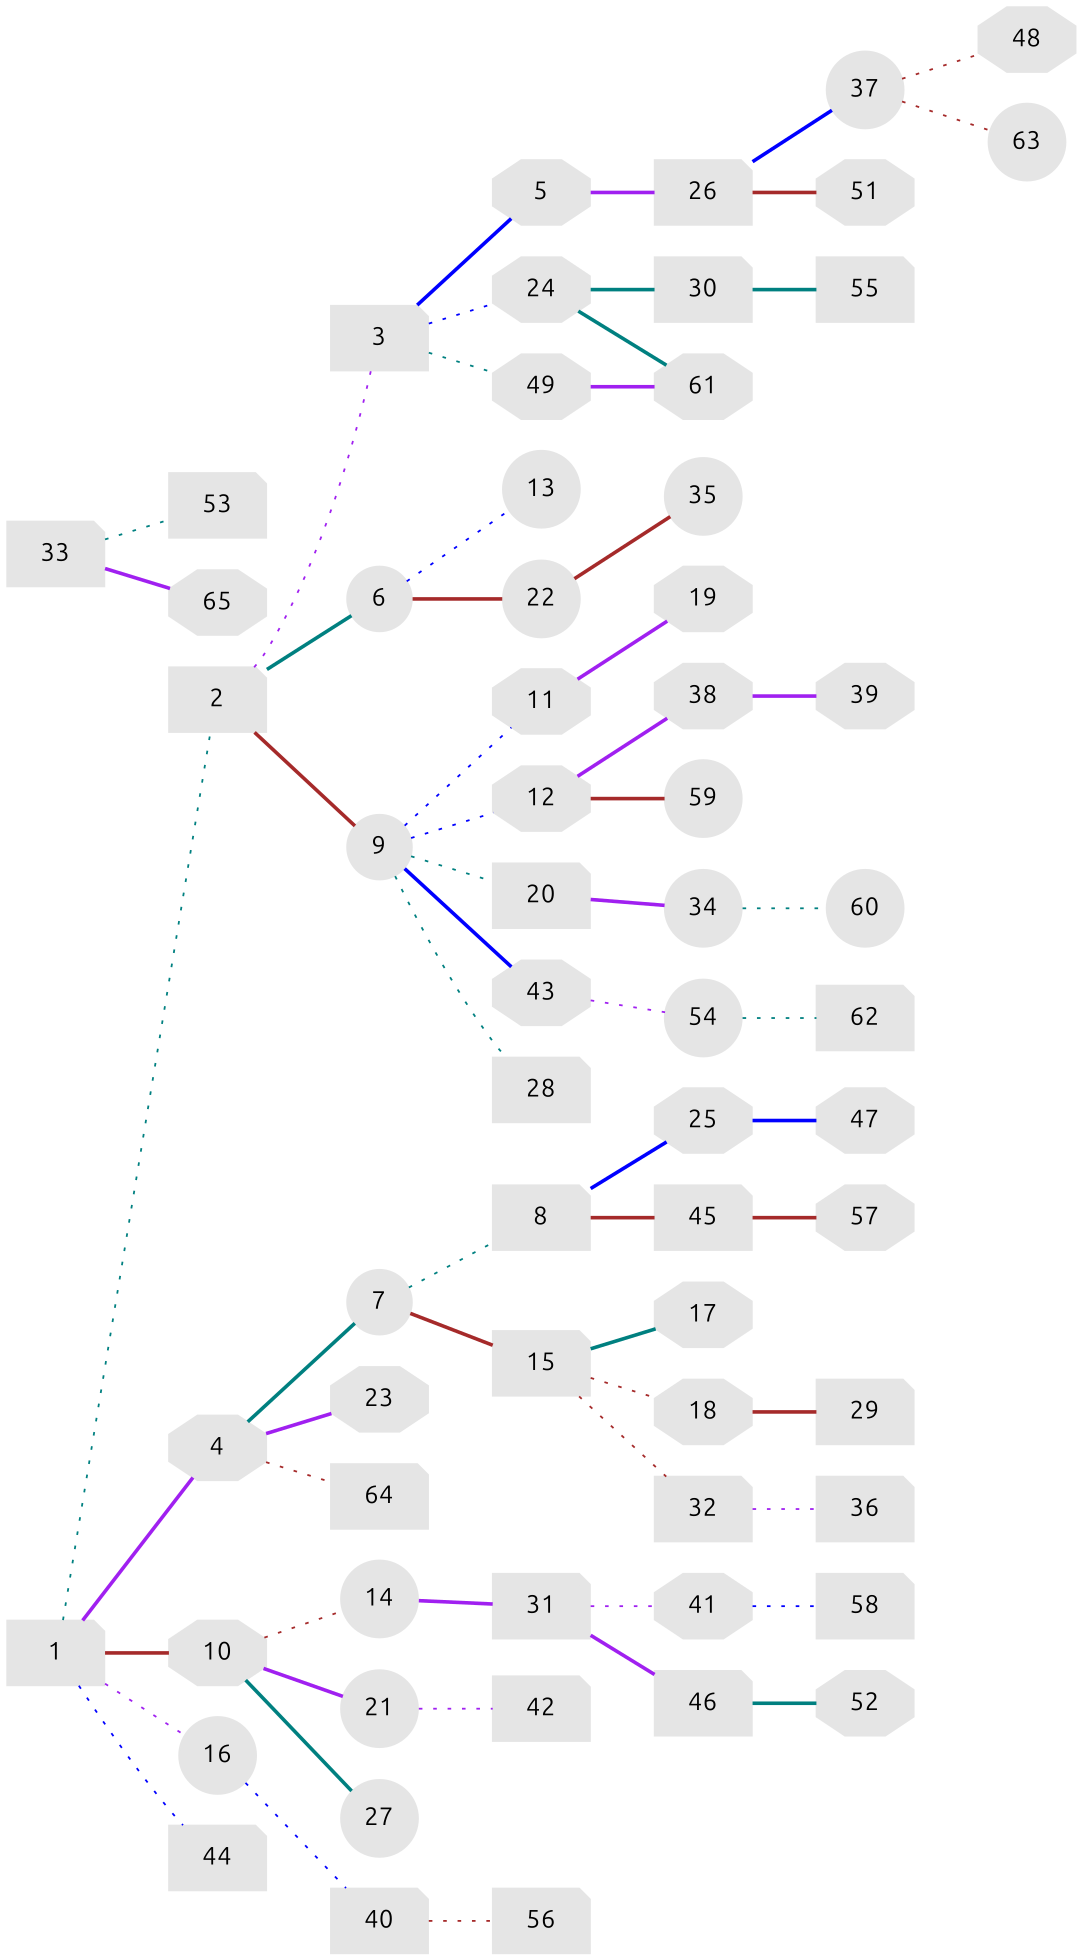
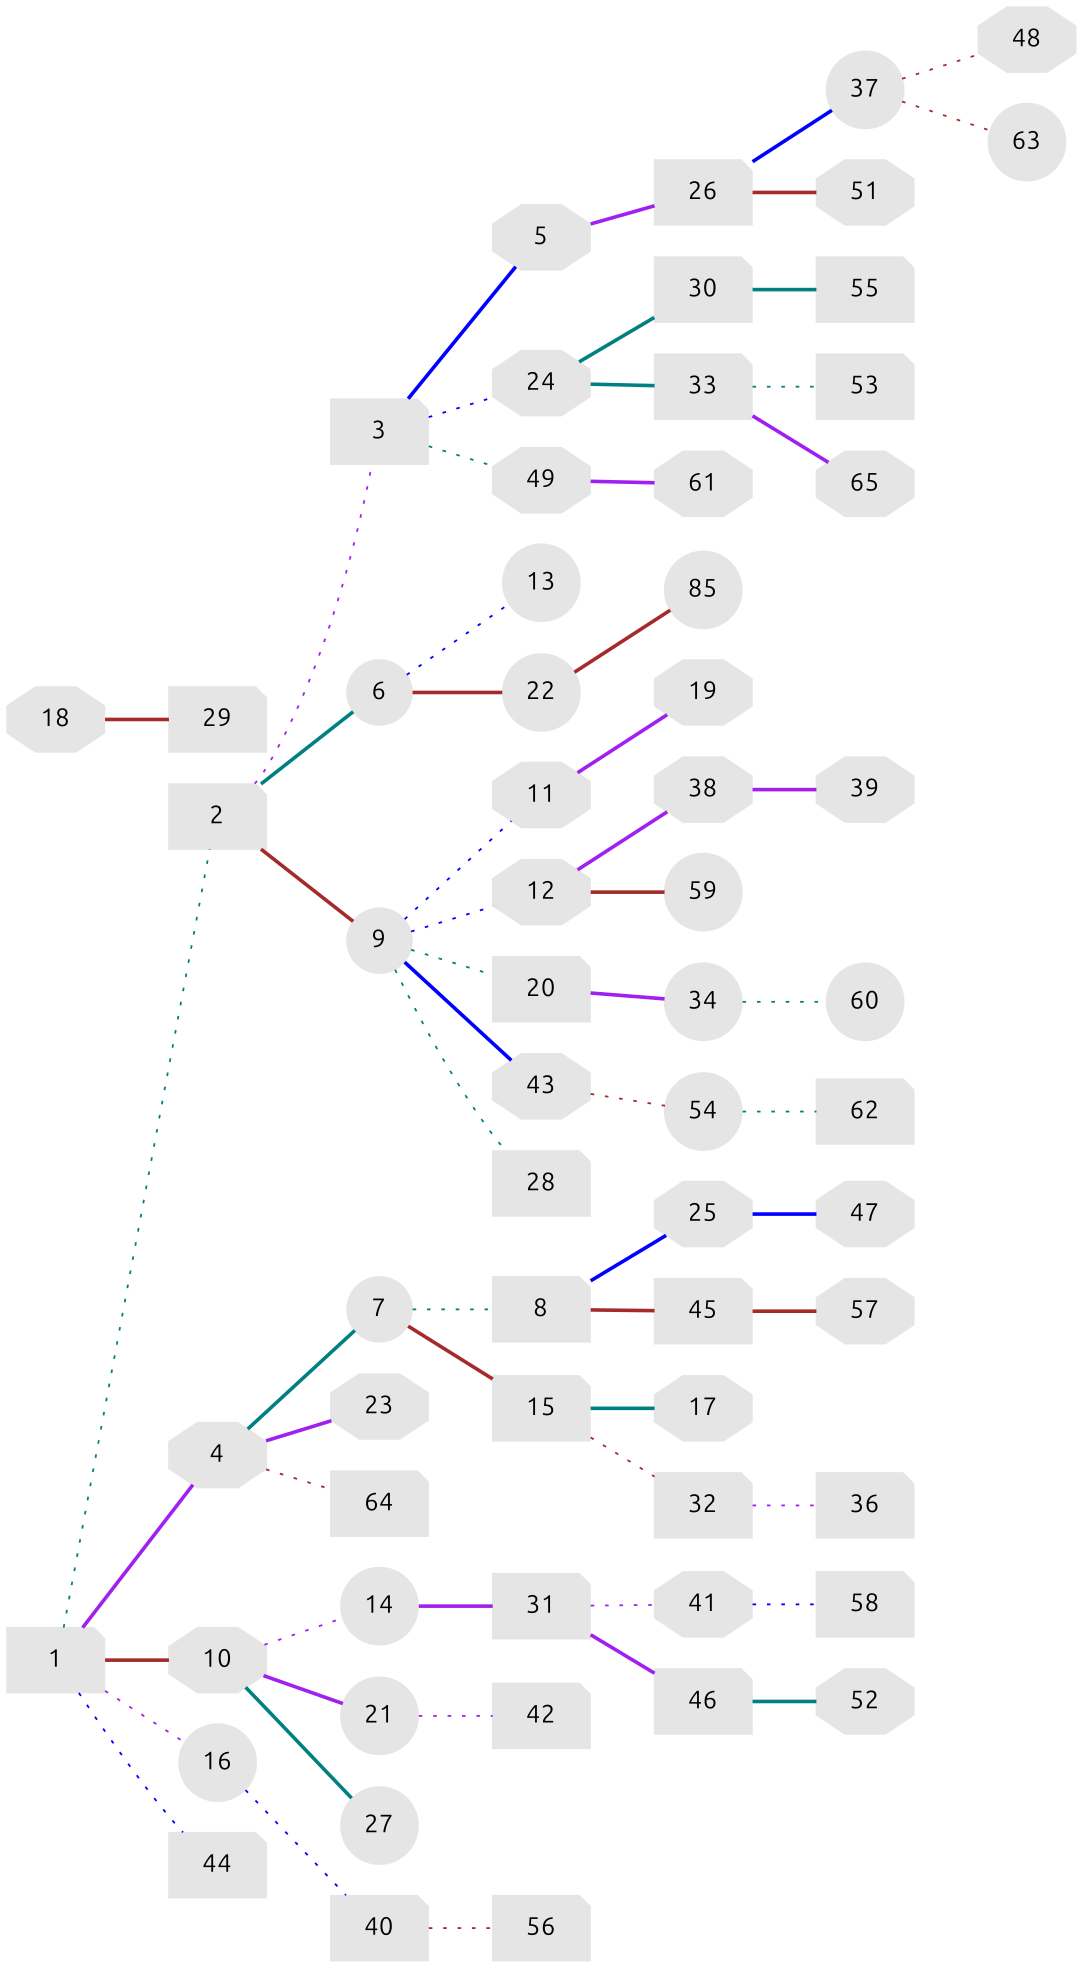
(622, 338) -> (623, 385)
(703, 496) -> (703, 590)
(628, 1006) -> (628, 1100)
(623, 1388) -> none
(304, 1624) -> (304, 1631)
